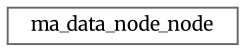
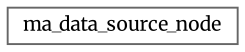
(123, 26) -> (123, 26)
